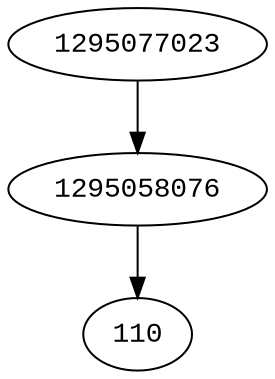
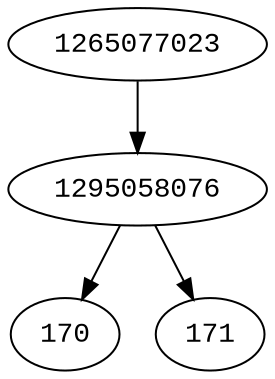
(138, 44) -> (138, 44)
(138, 334) -> (65, 334)
none -> (210, 334)
